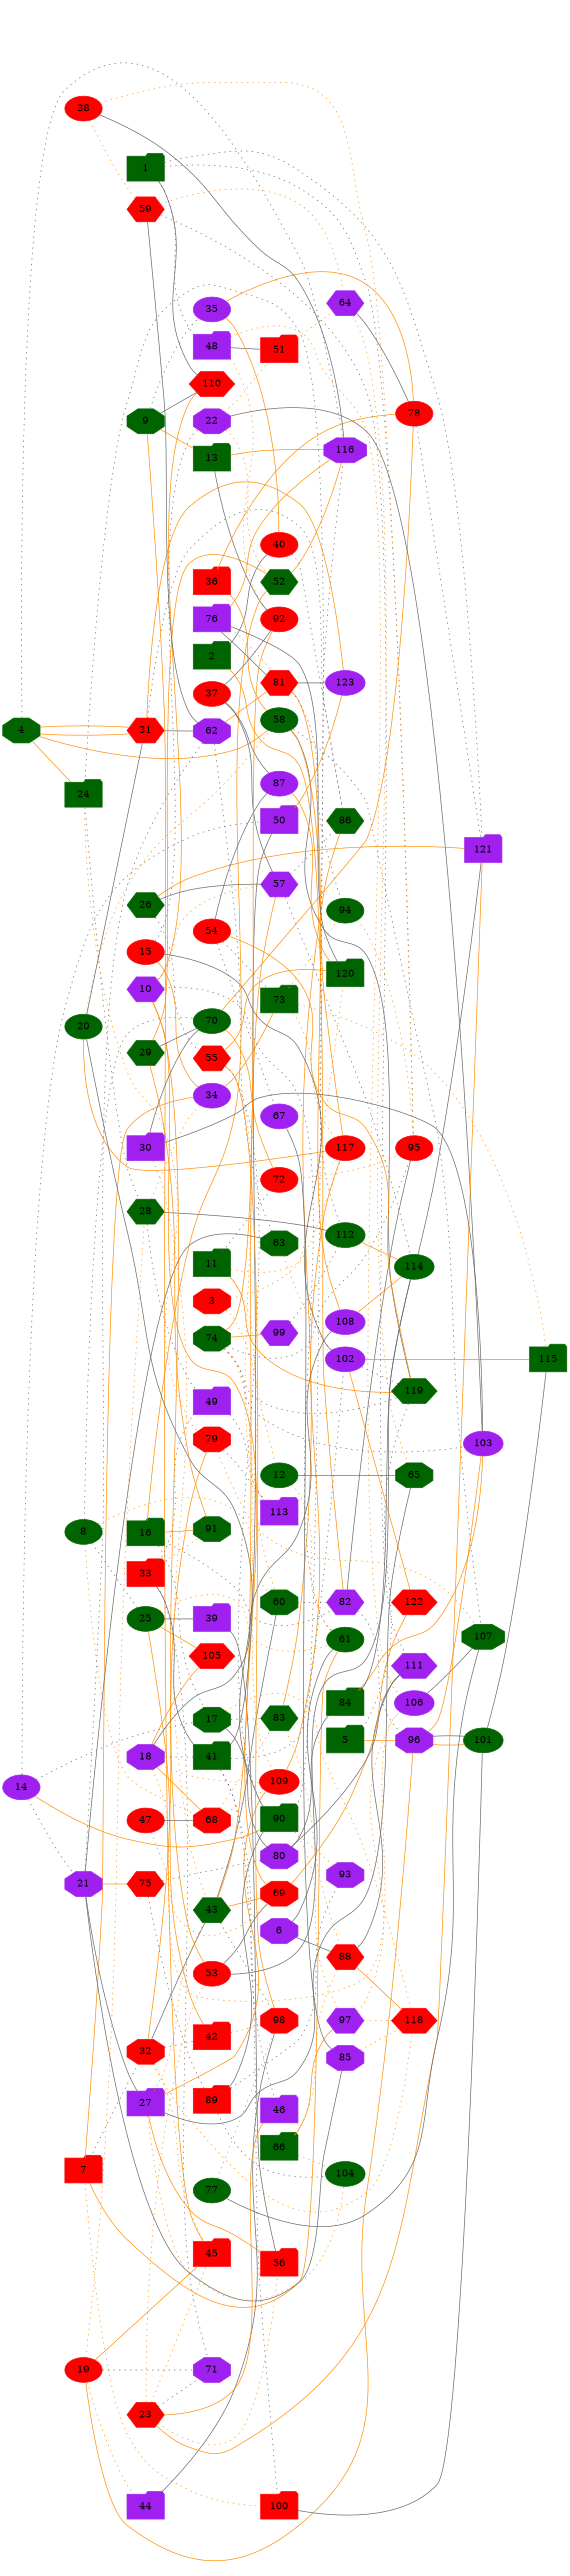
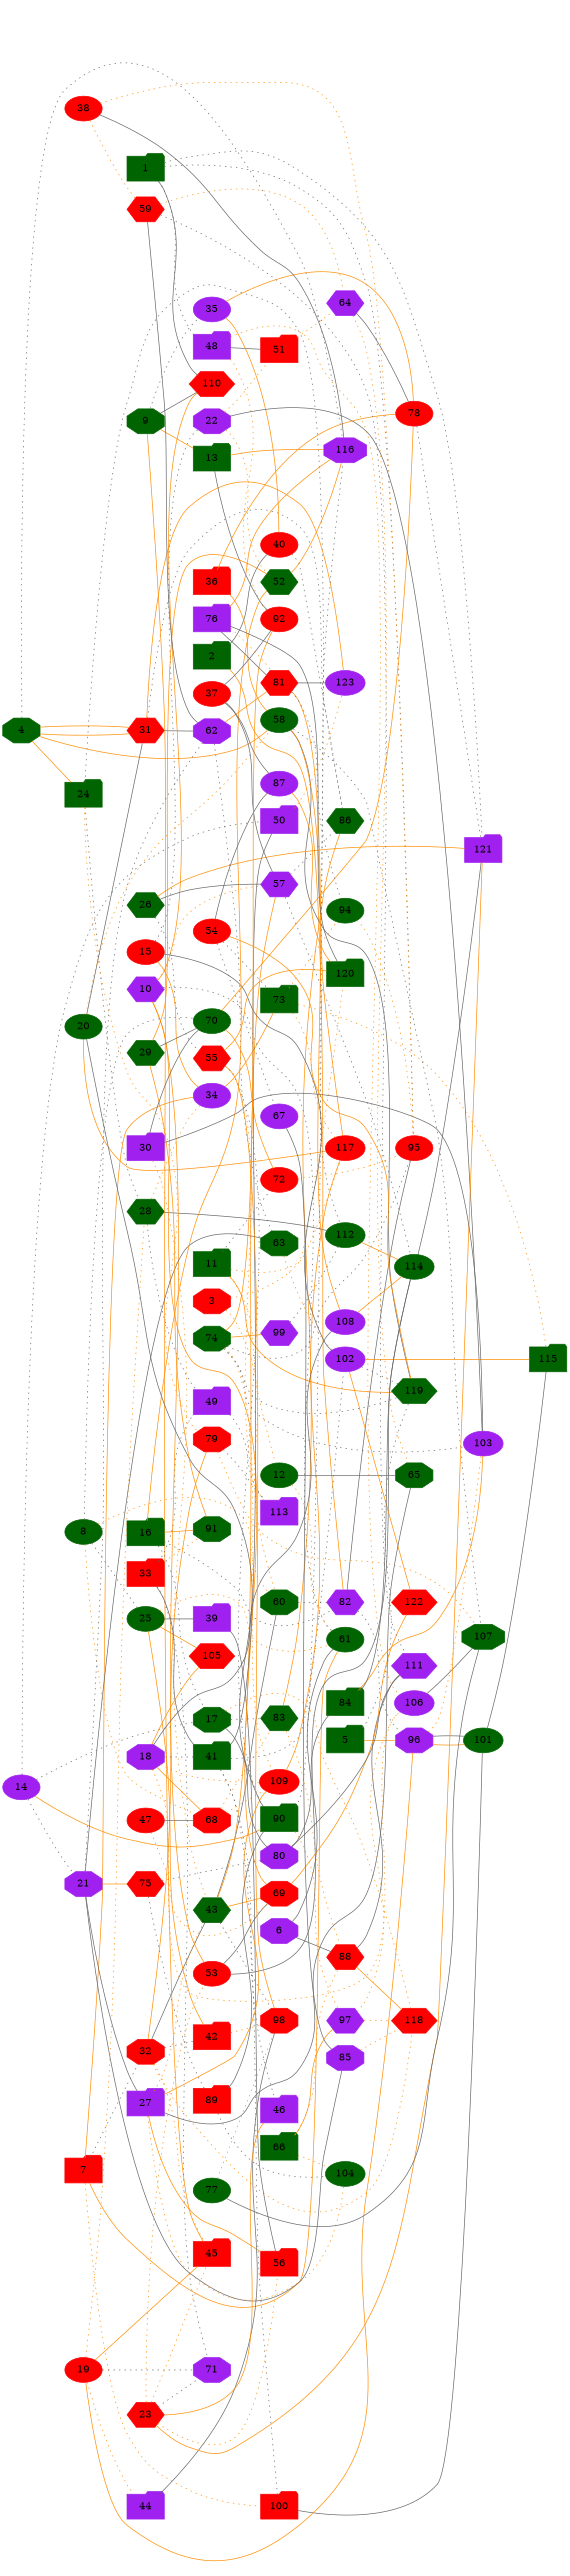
(333, 725) -> (333, 725)
(462, 1596) -> (462, 1596)
(345, 1875) -> none
